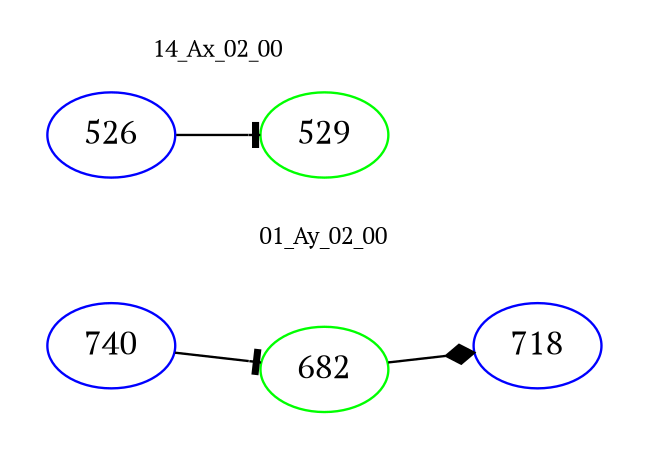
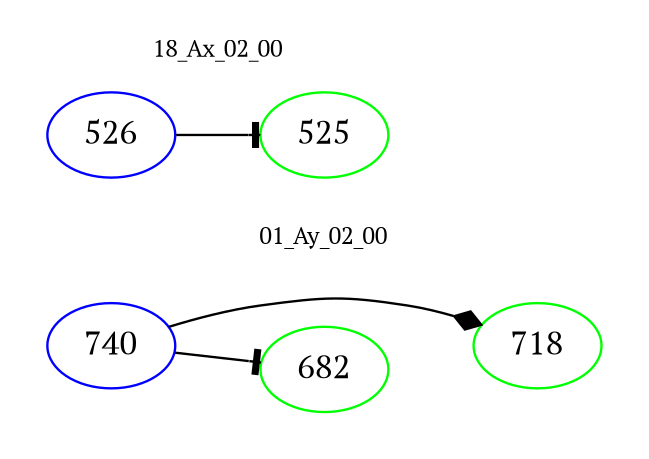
(218, 51) -> (218, 51)
(324, 135) -> (324, 135)
(538, 346) -> (538, 346)
(417, 359) -> (310, 300)
